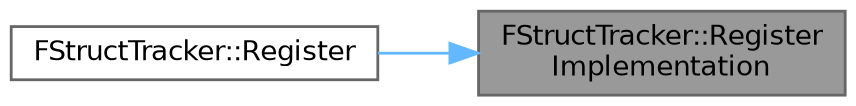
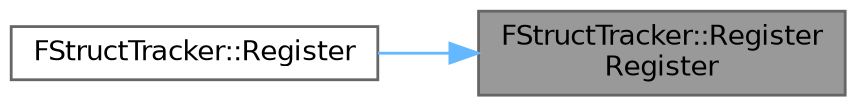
(662, 53) -> (662, 53)
